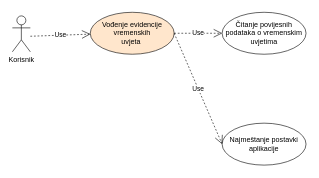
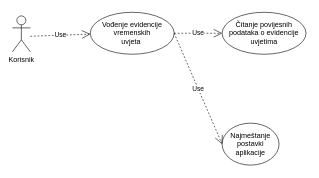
(132, 33) -> (132, 33)
(264, 33) -> (264, 33)
(264, 144) -> (251, 144)
